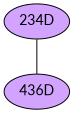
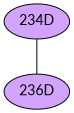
(37, 92) -> (37, 92)
